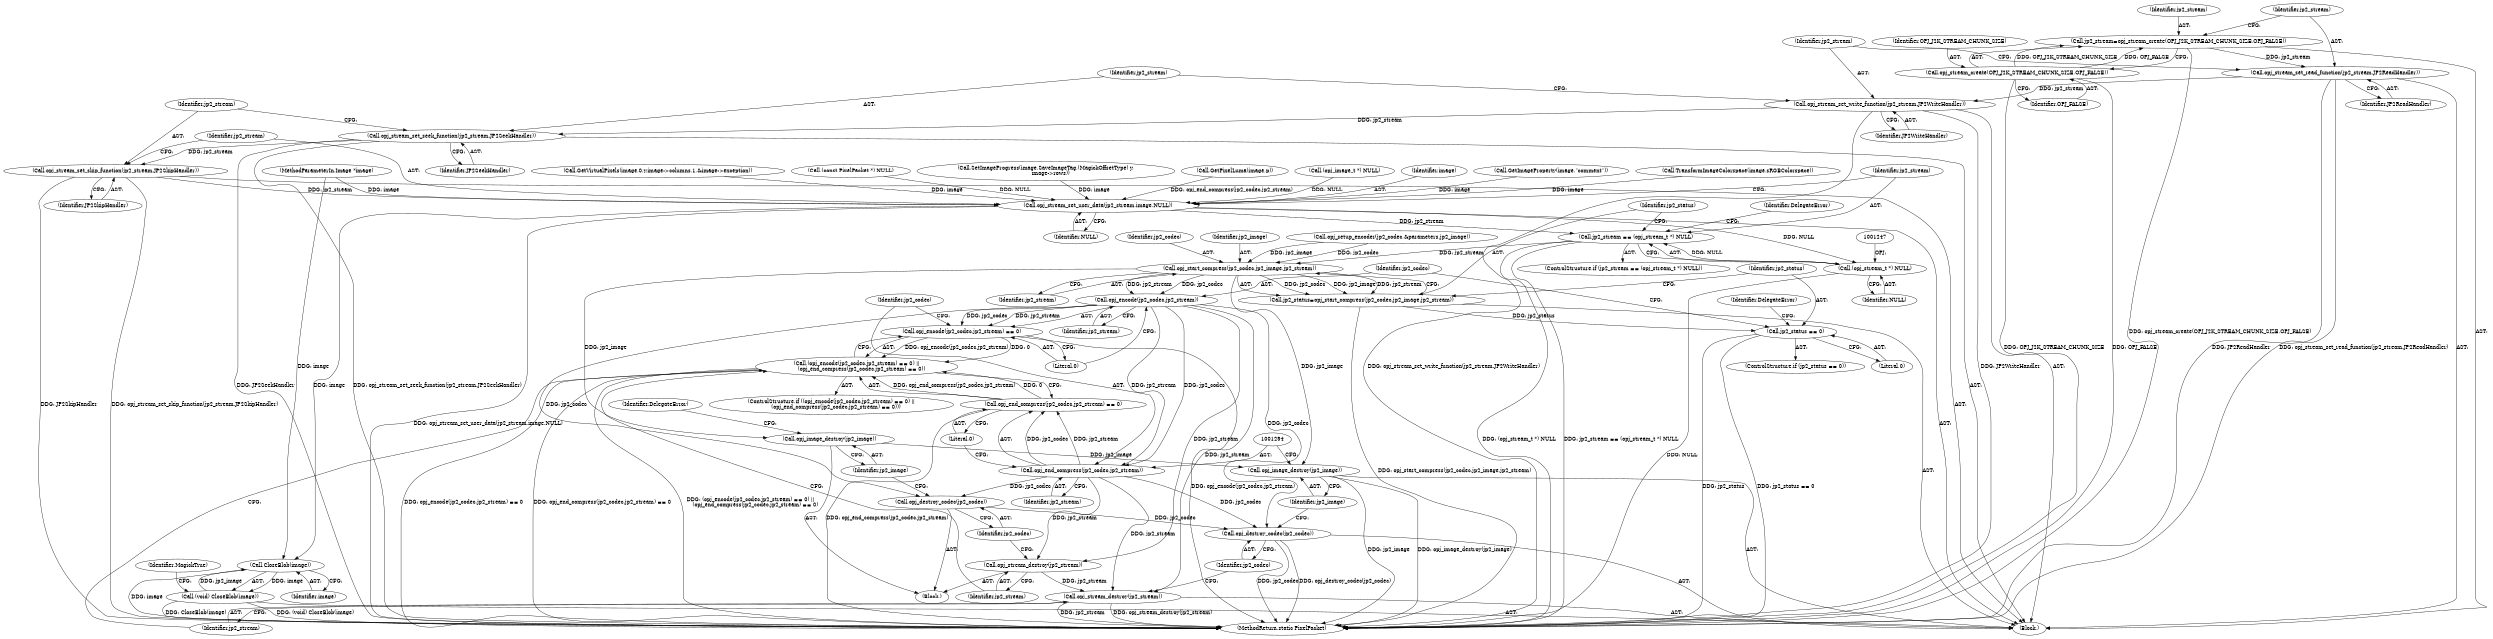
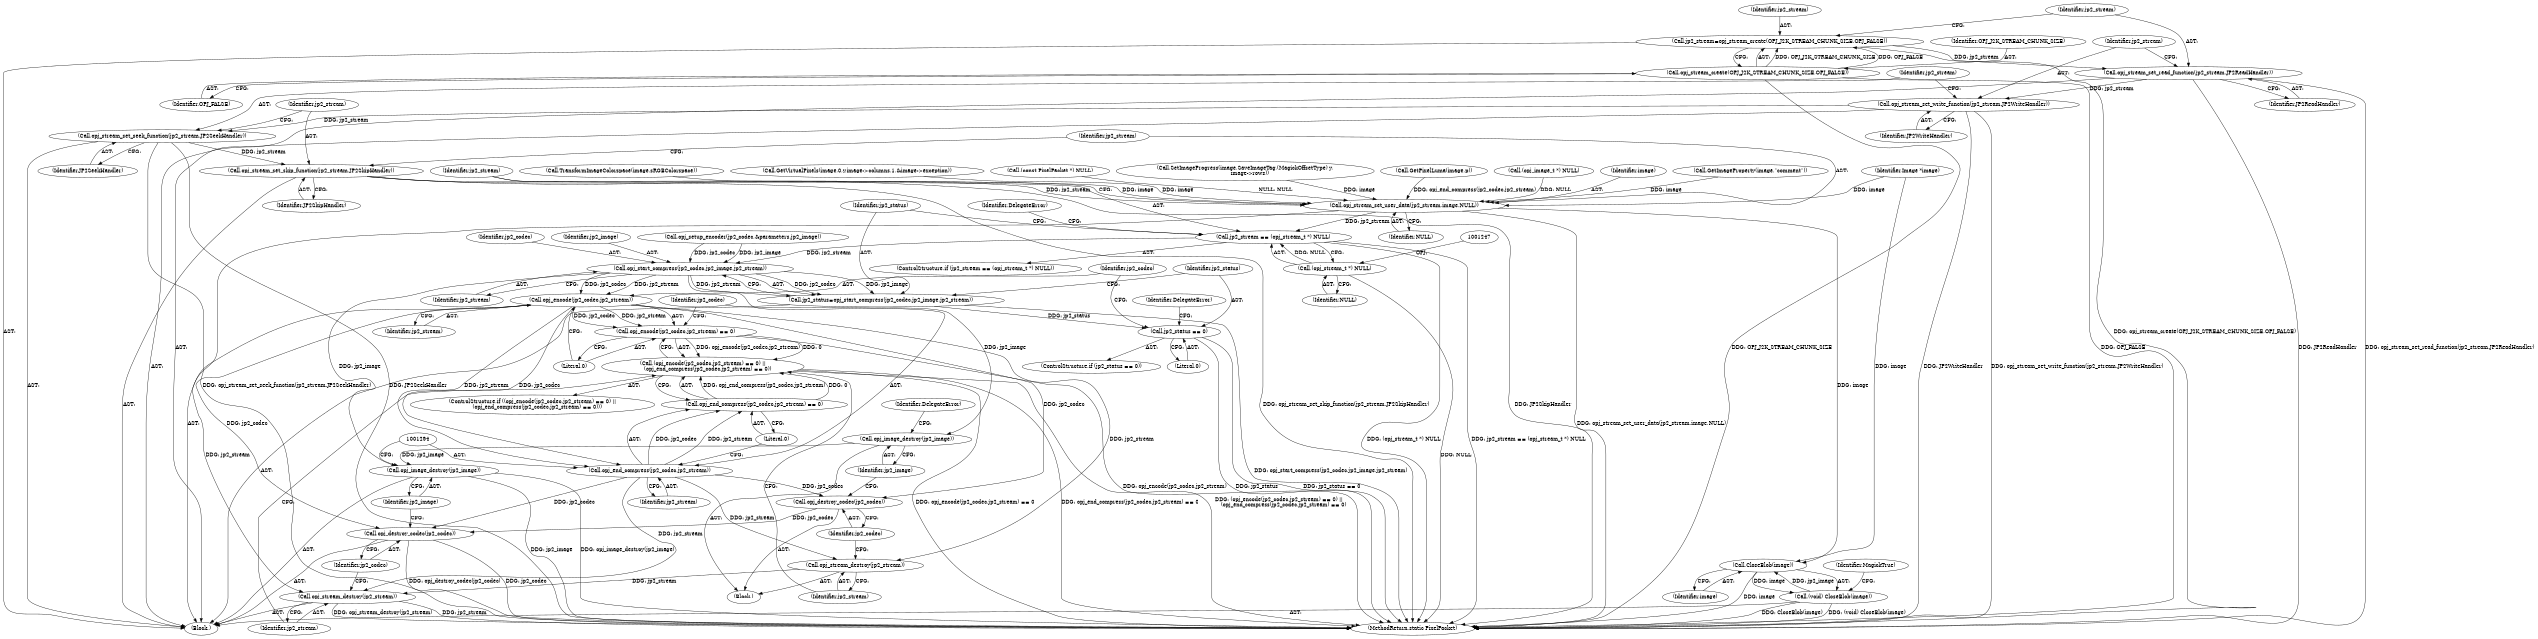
(327, 171) -> (1907, 171)
(1015, 190) -> (1276, 190)
(1592, 220) -> none
(852, 607) -> none
